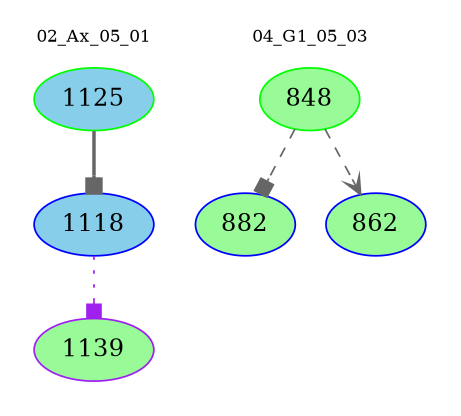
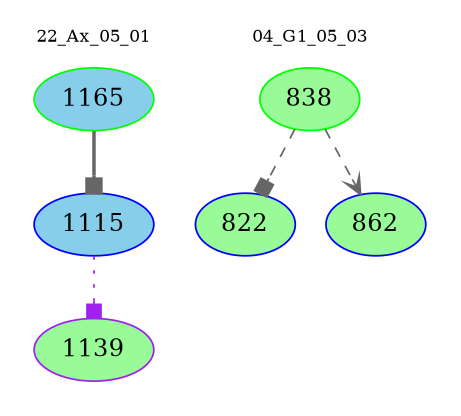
(94, 37) -> (94, 37)
(94, 99) -> (94, 99)
(310, 99) -> (310, 99)
(94, 224) -> (94, 224)
(245, 224) -> (245, 224)
